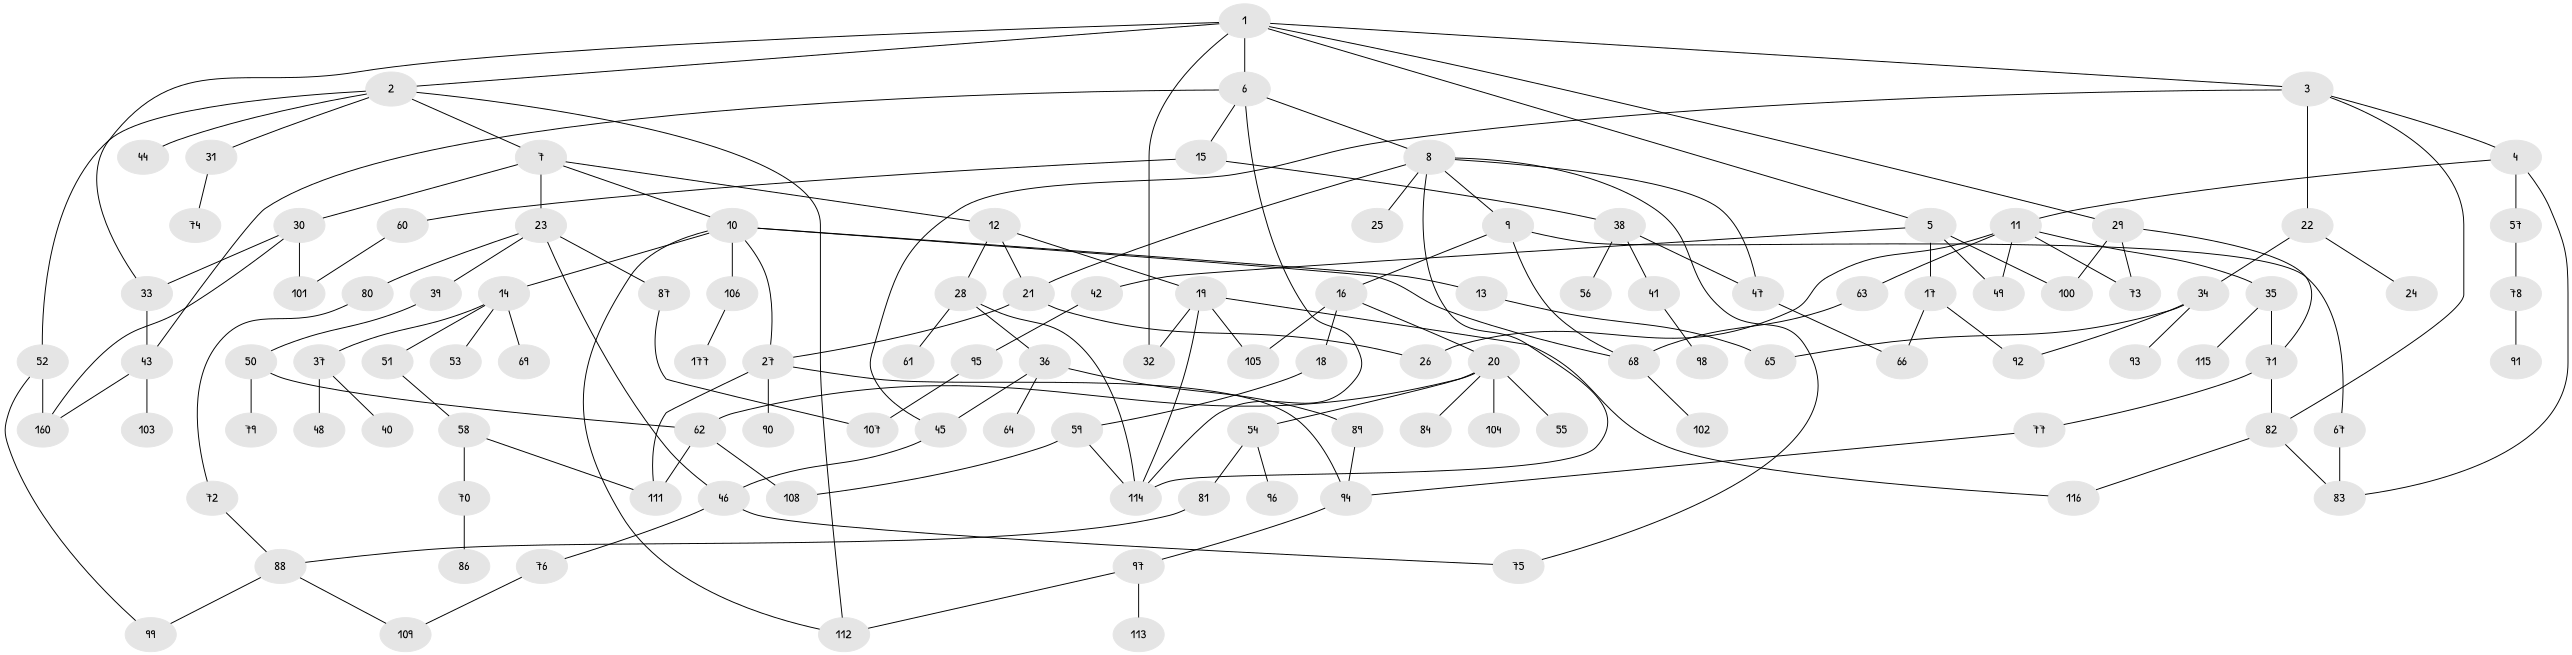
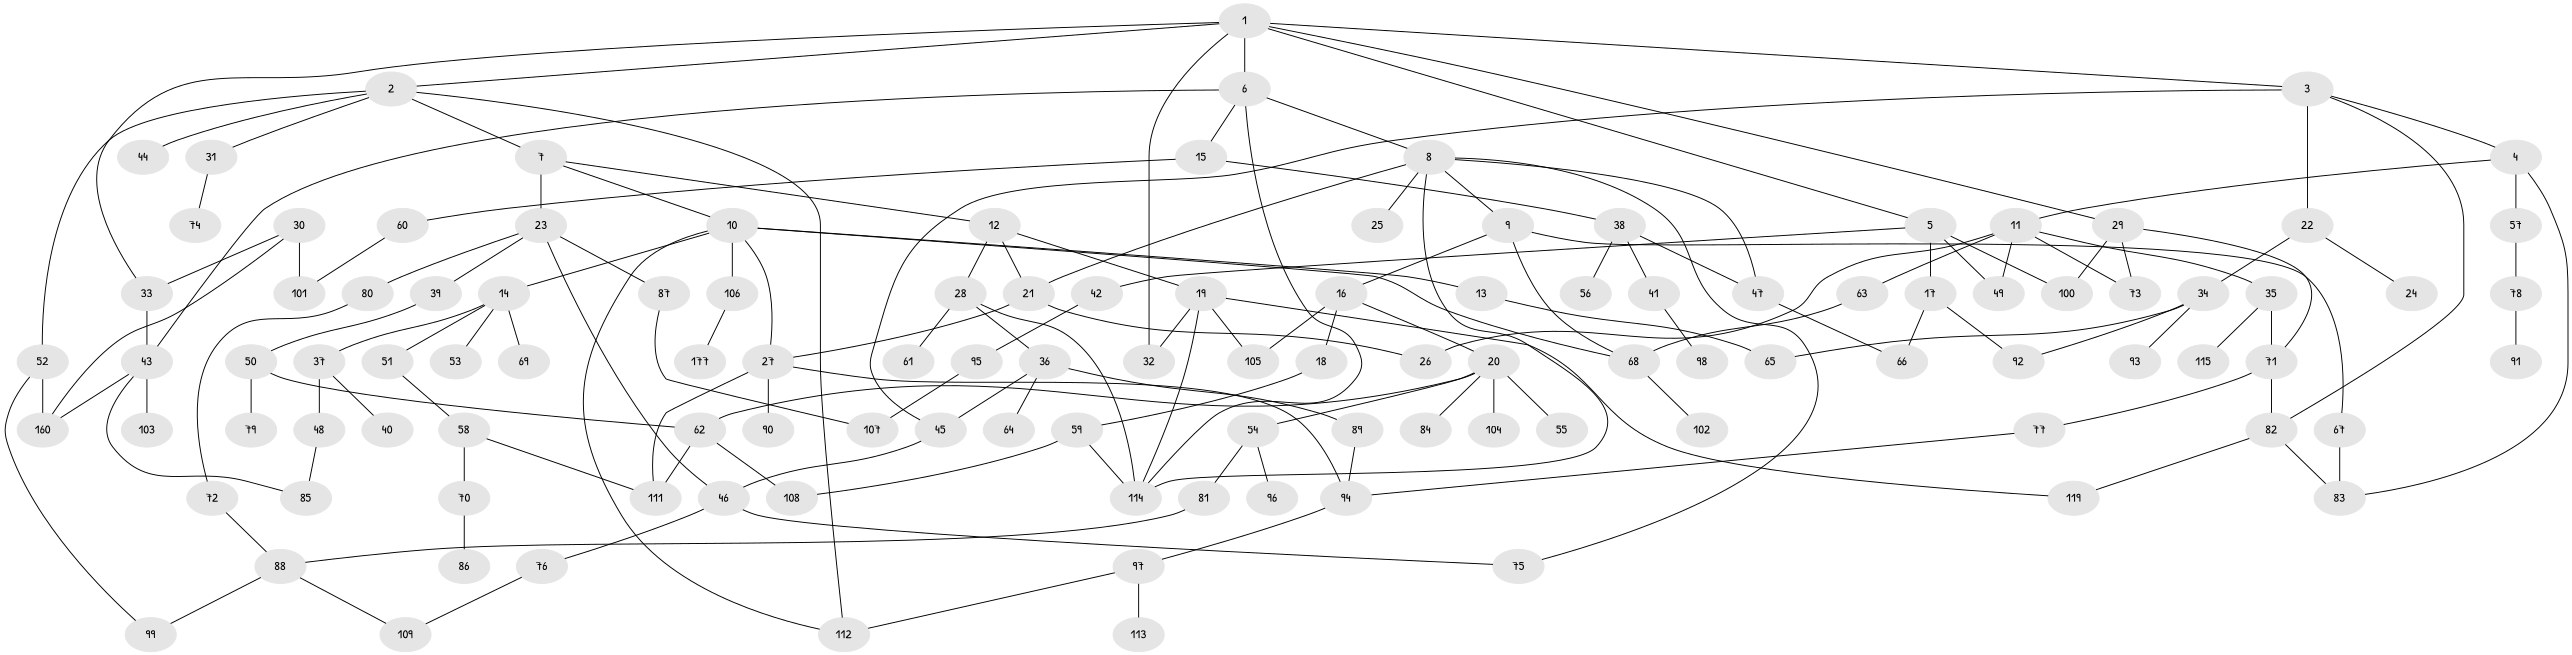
(420, 191) -> none
none -> (306, 498)
(2074, 498) -> (2074, 498)
